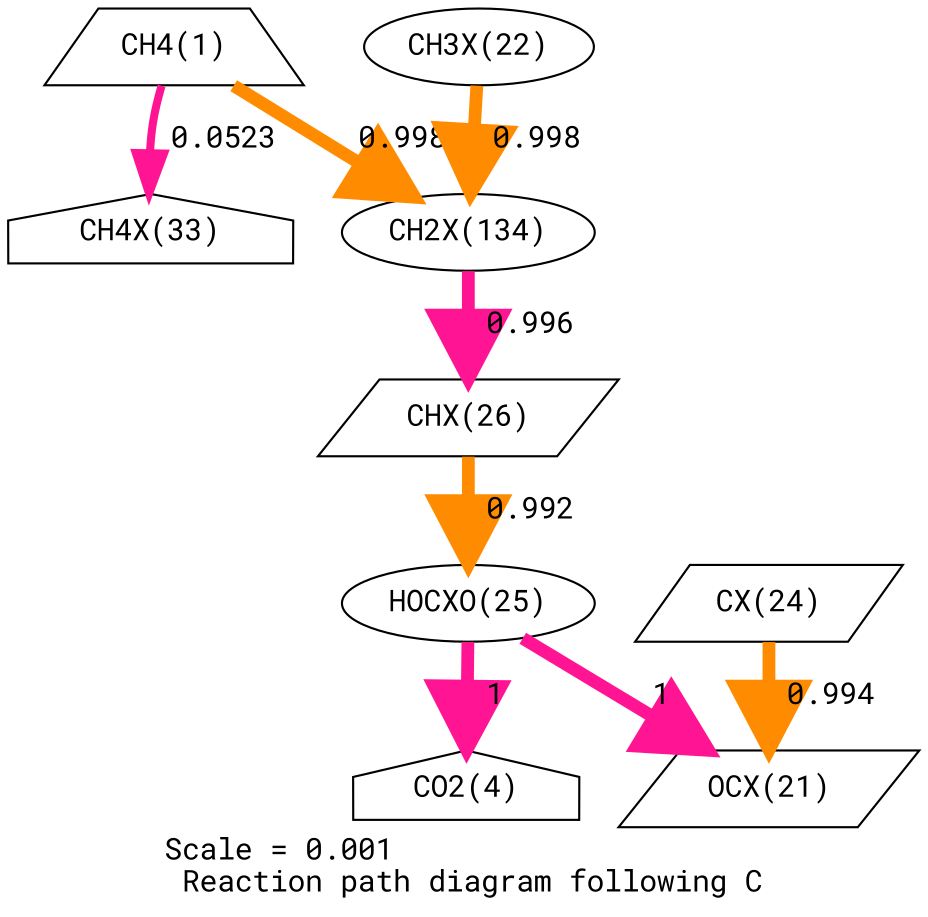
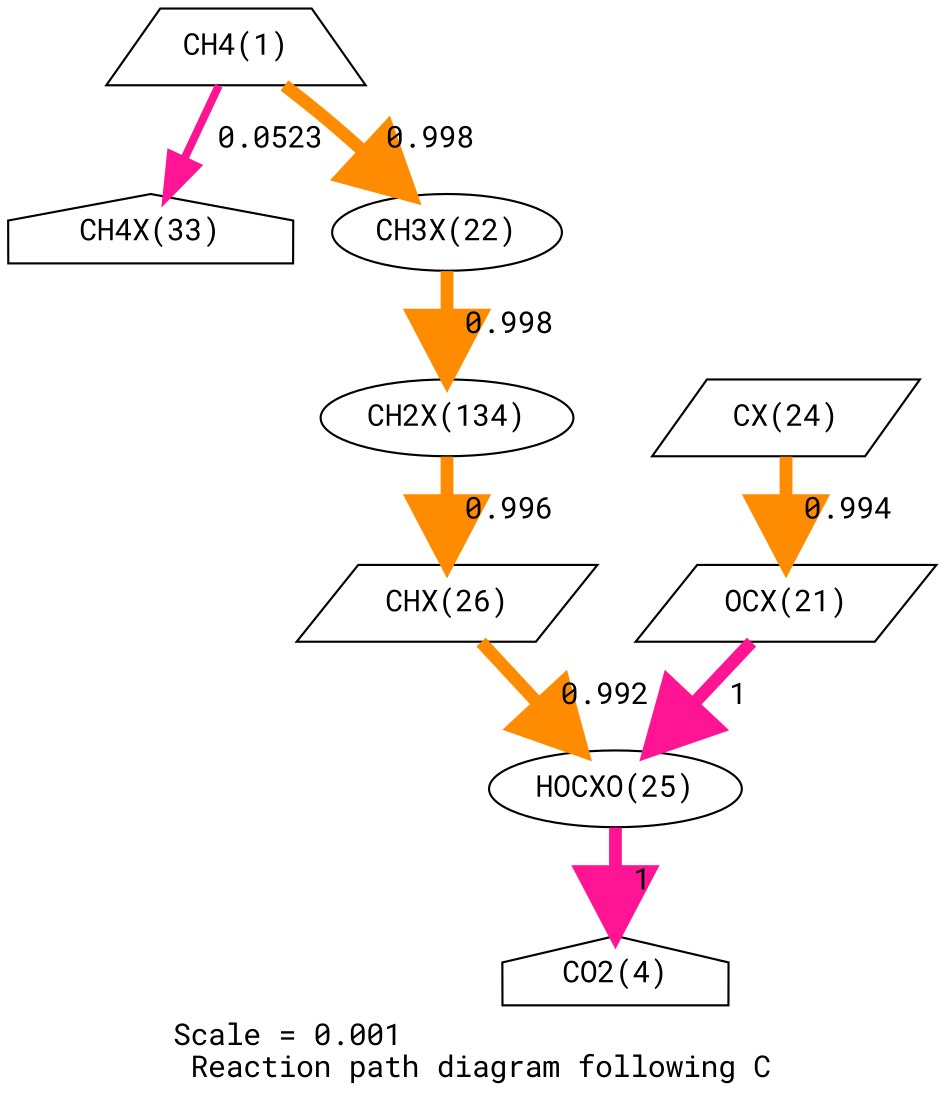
(297, 125) -> (325, 118)
(468, 293) -> (447, 478)
(588, 678) -> (722, 673)
